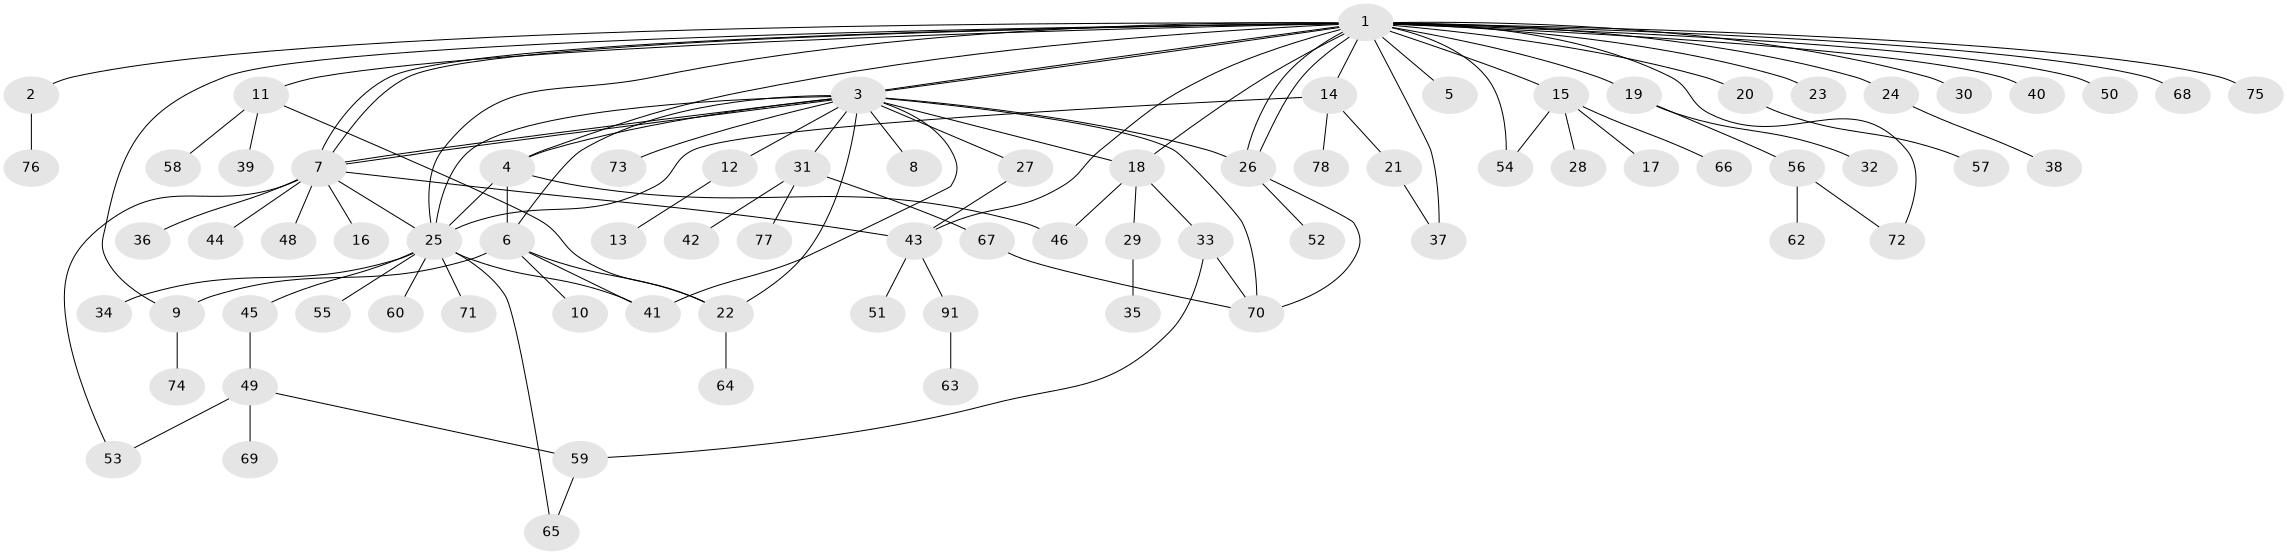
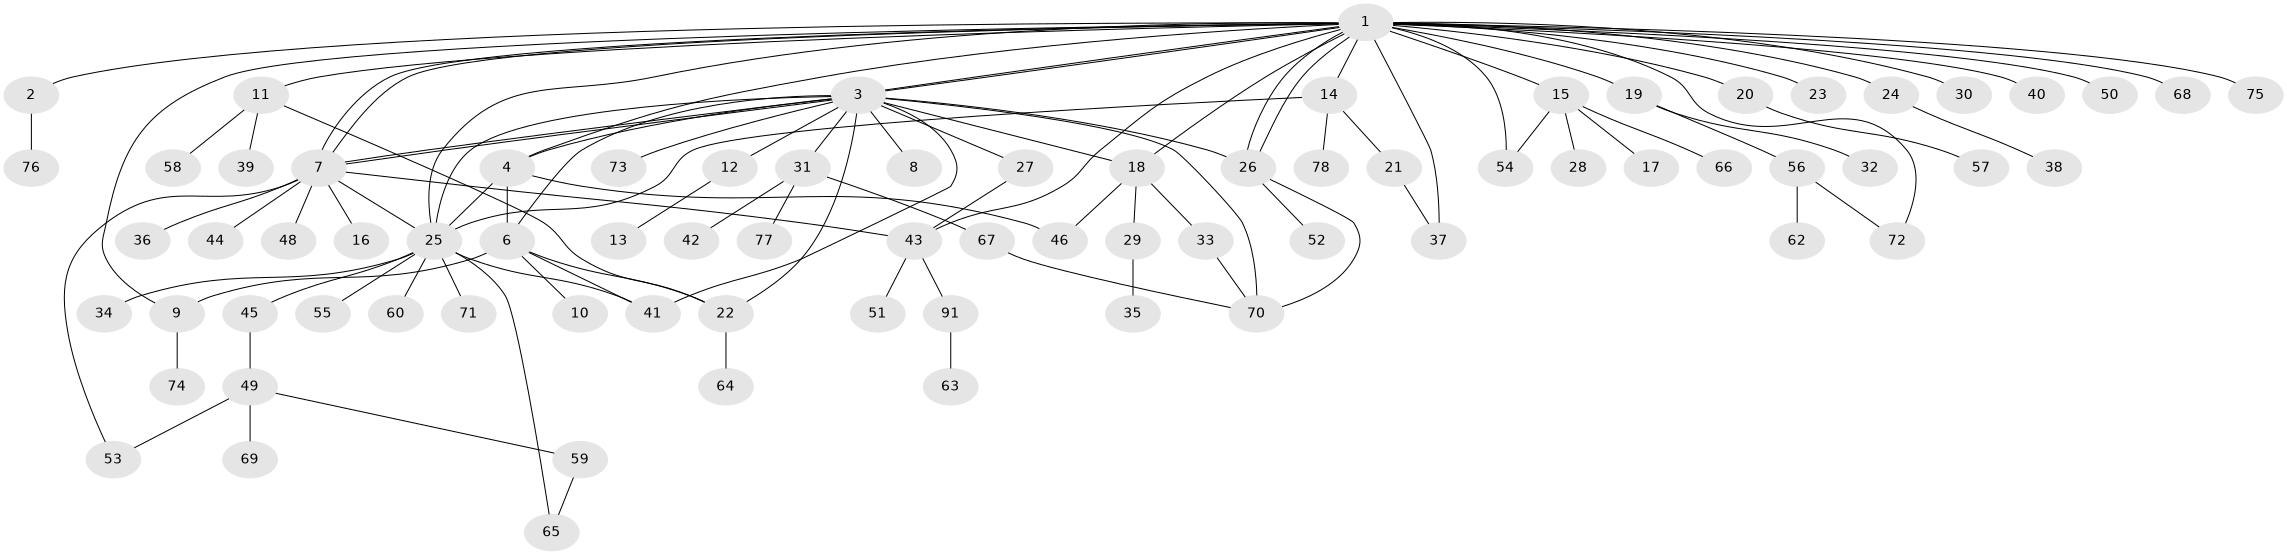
(1450, 95) -> none
(938, 417) -> none
